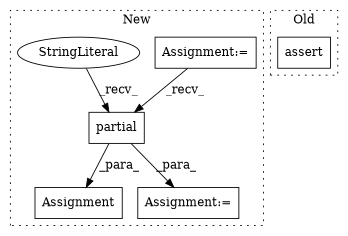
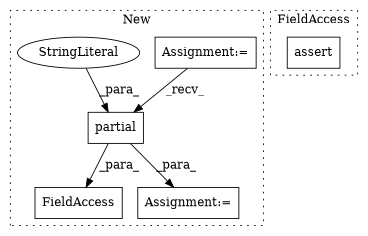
(304, 20) -> (314, 20)
(119, 90) -> (119, 90)
(79, 203) -> (79, 203)
